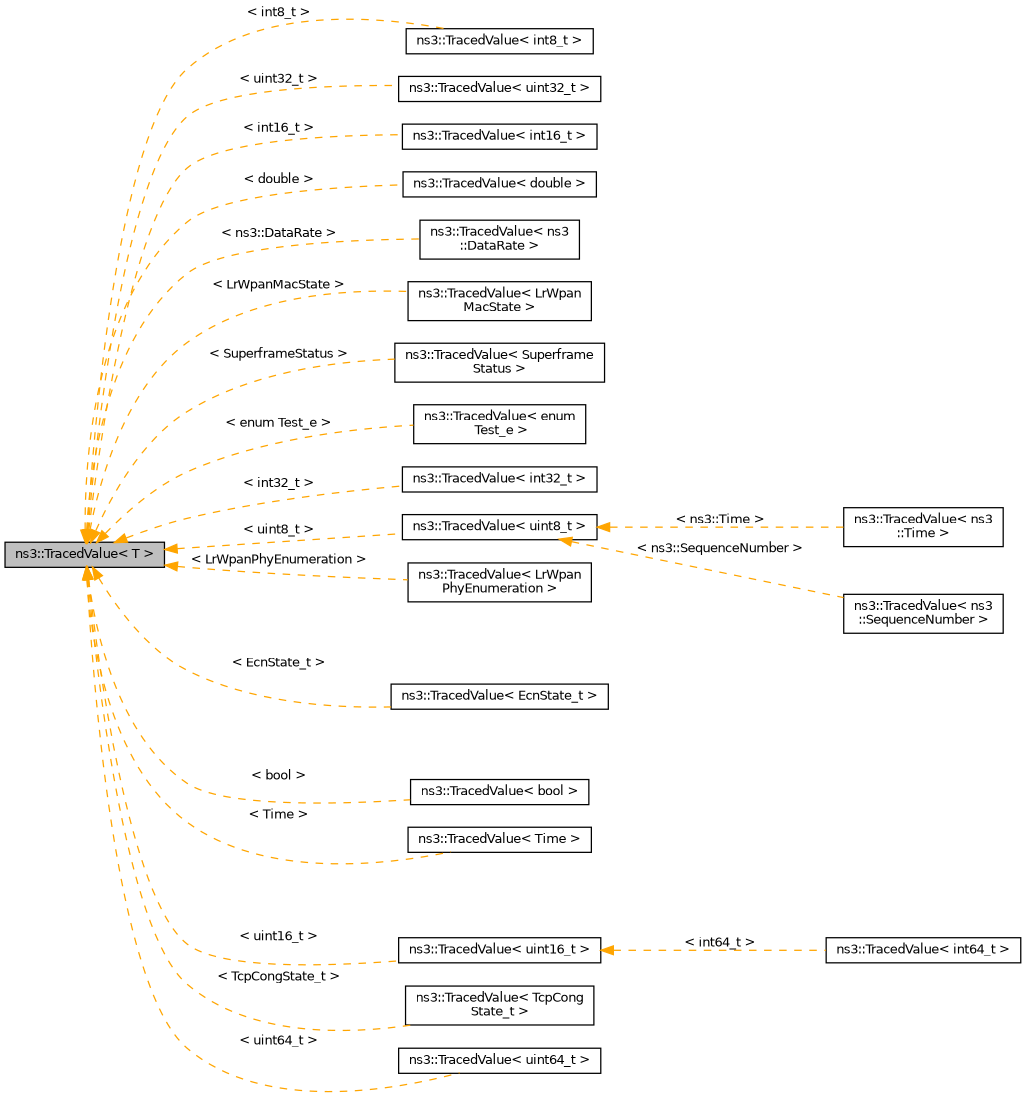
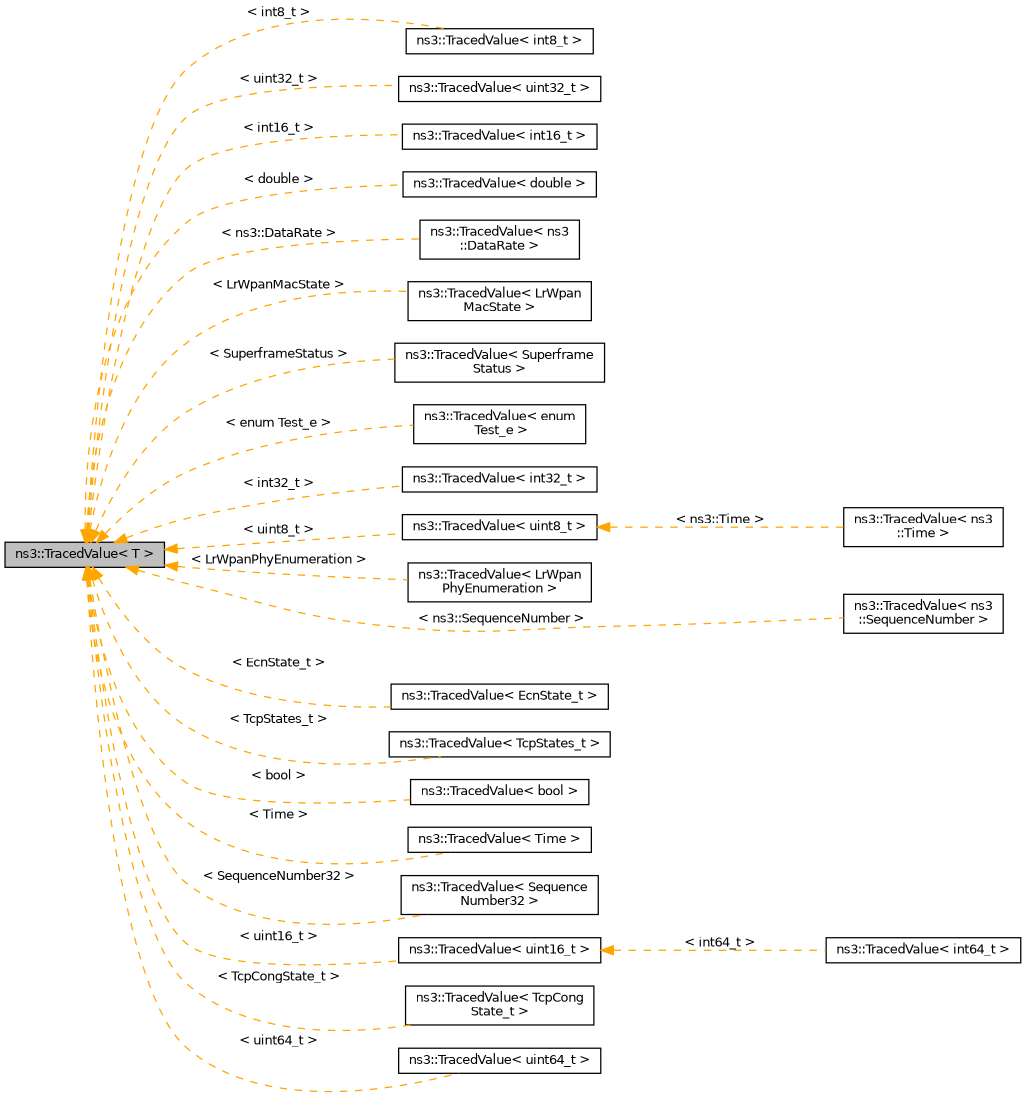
(708, 570) -> (488, 631)
none -> (500, 744)
none -> (500, 895)
